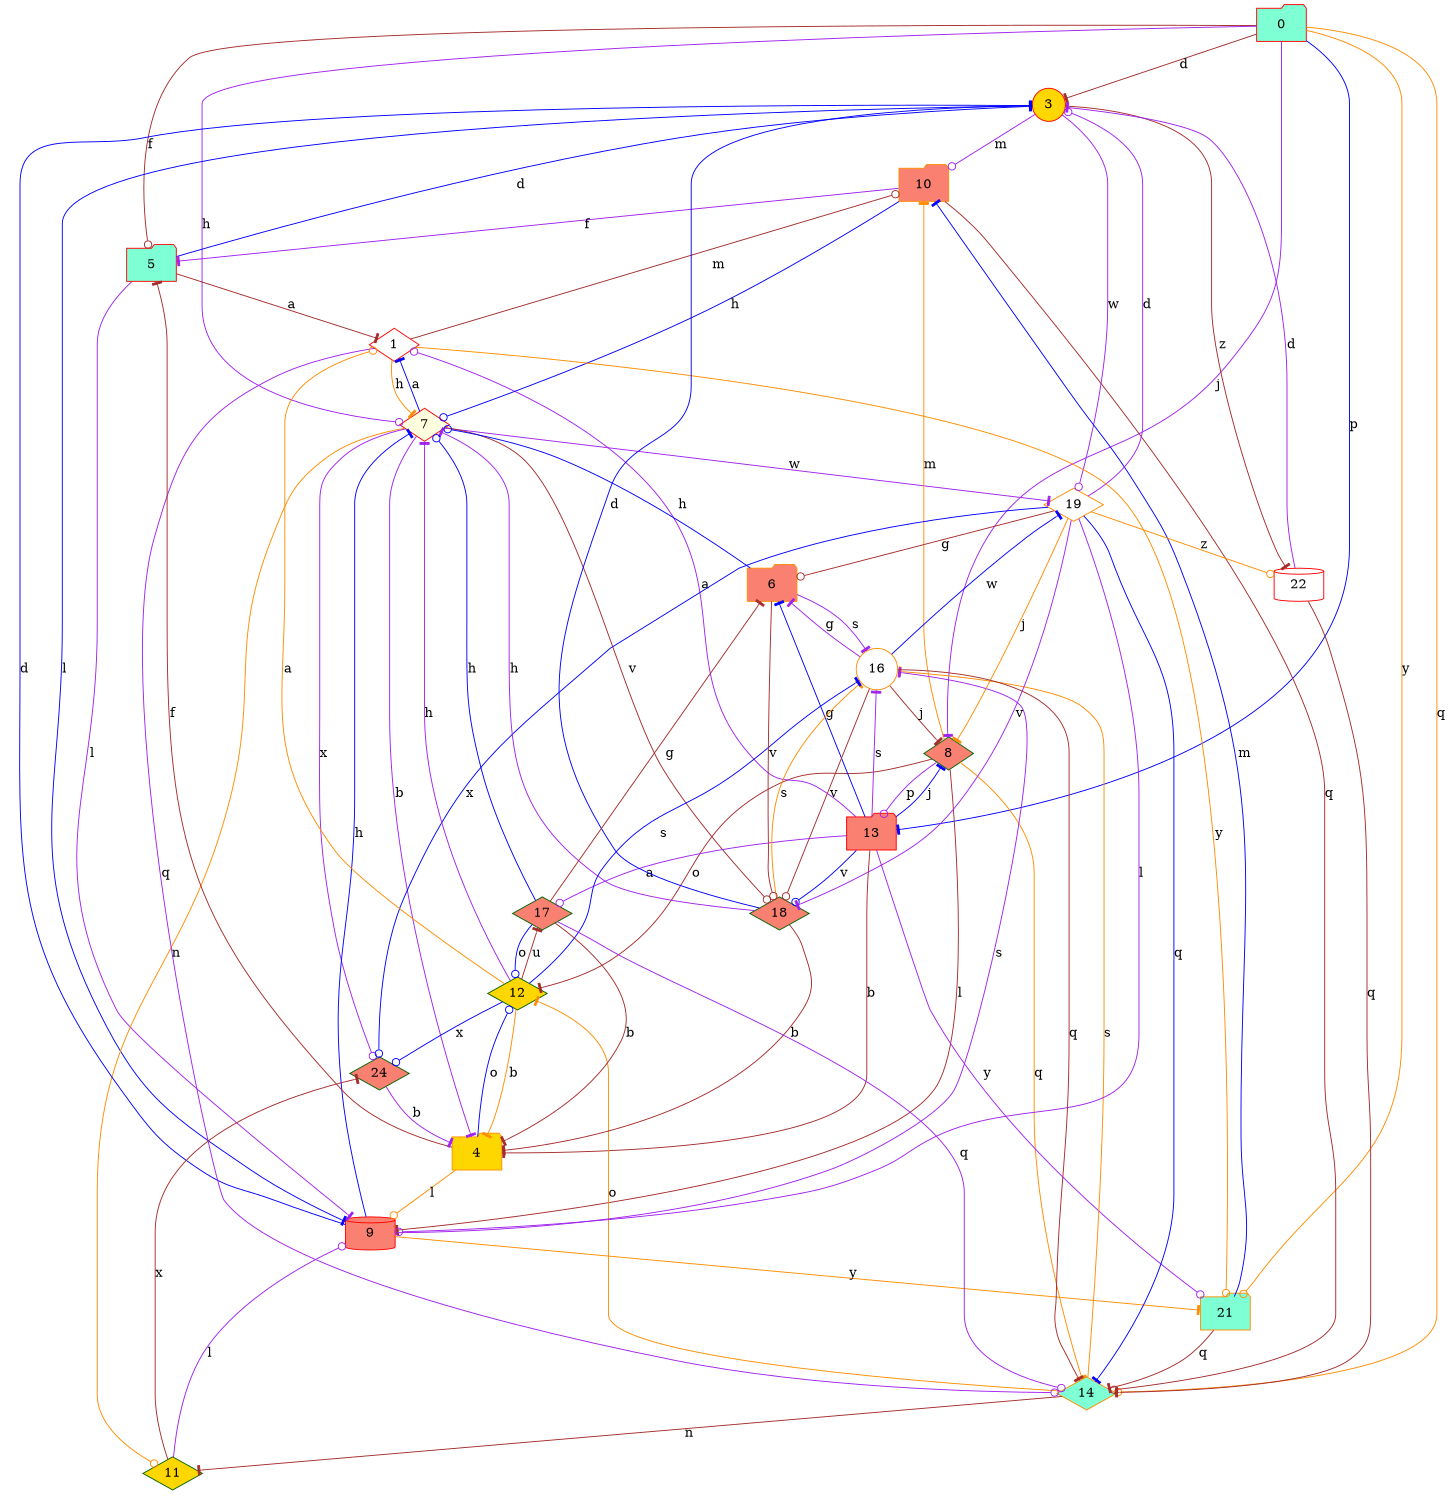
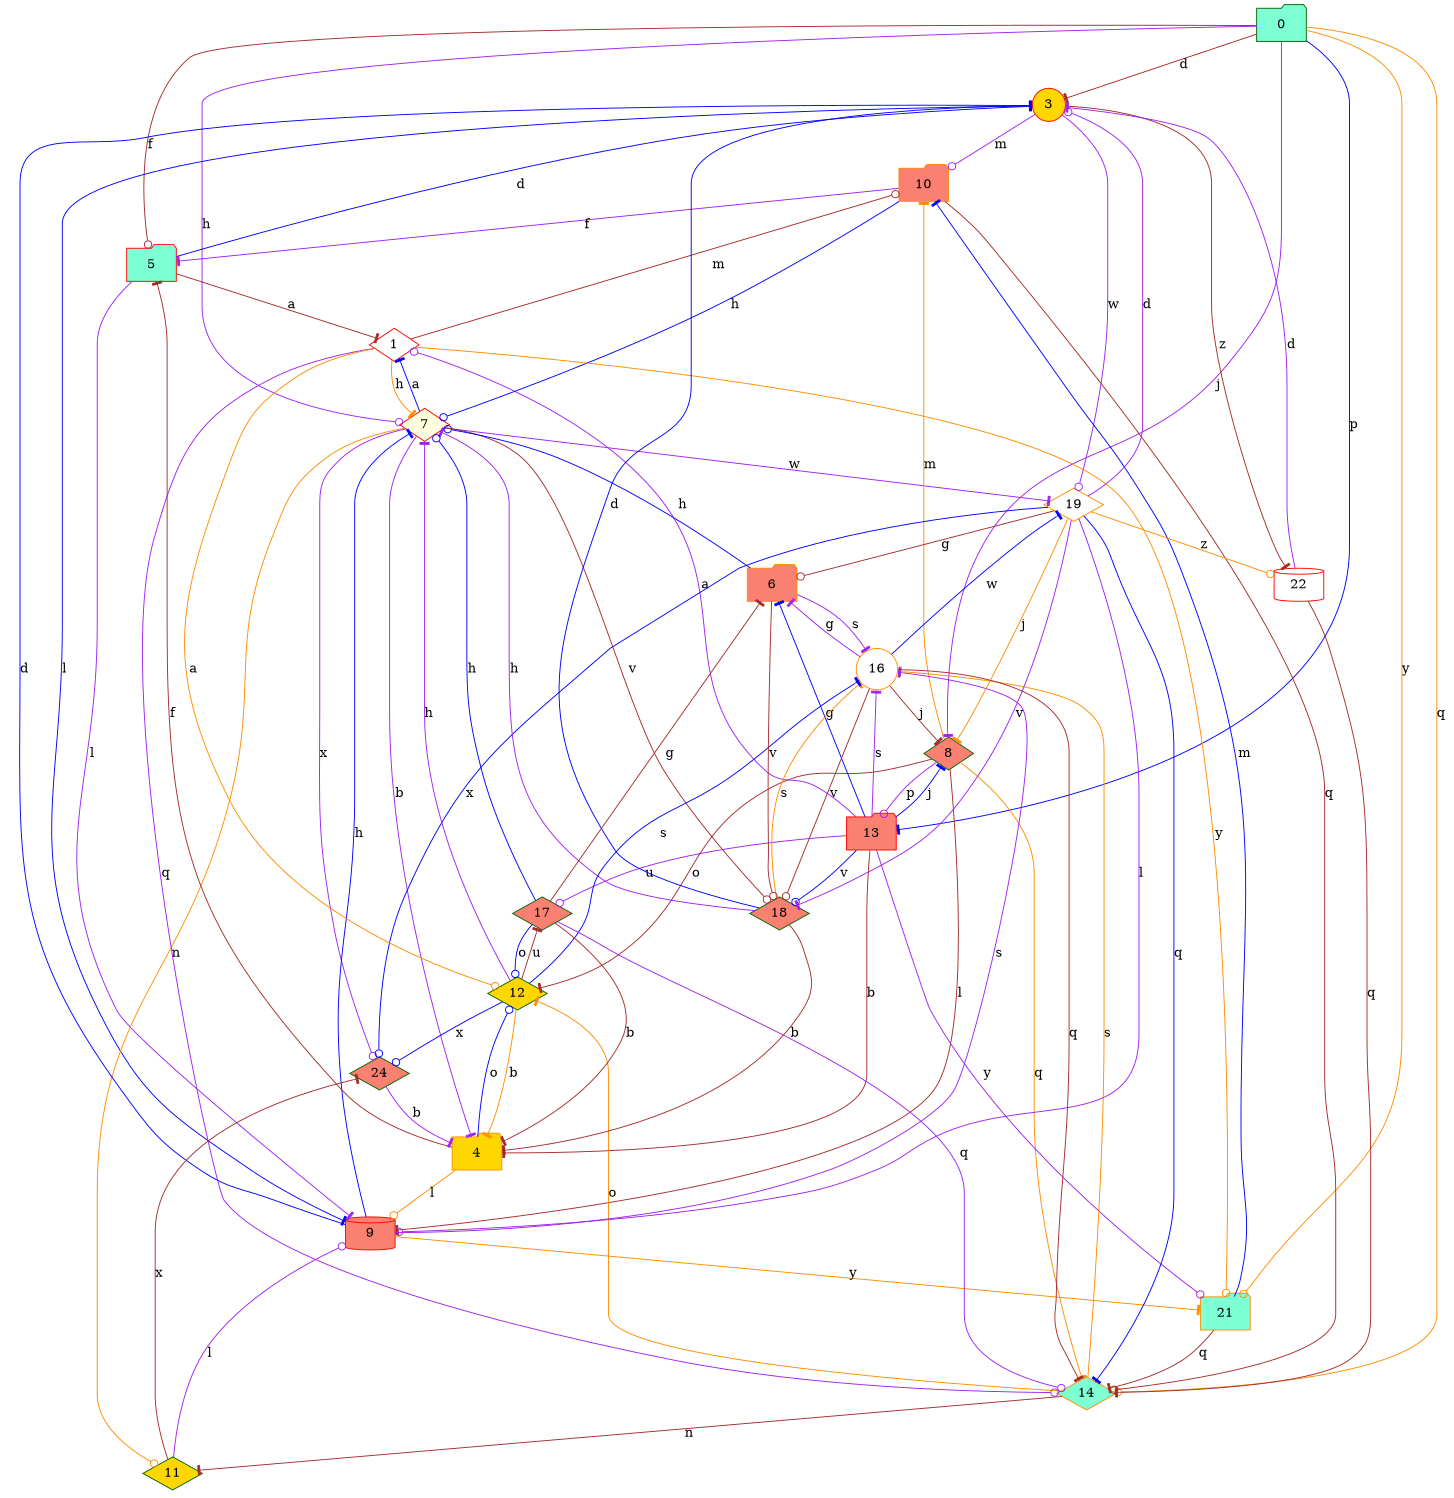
(1282, 25) -> (1282, 25)
(282, 692) -> (191, 698)
(650, 873) -> (650, 873)
